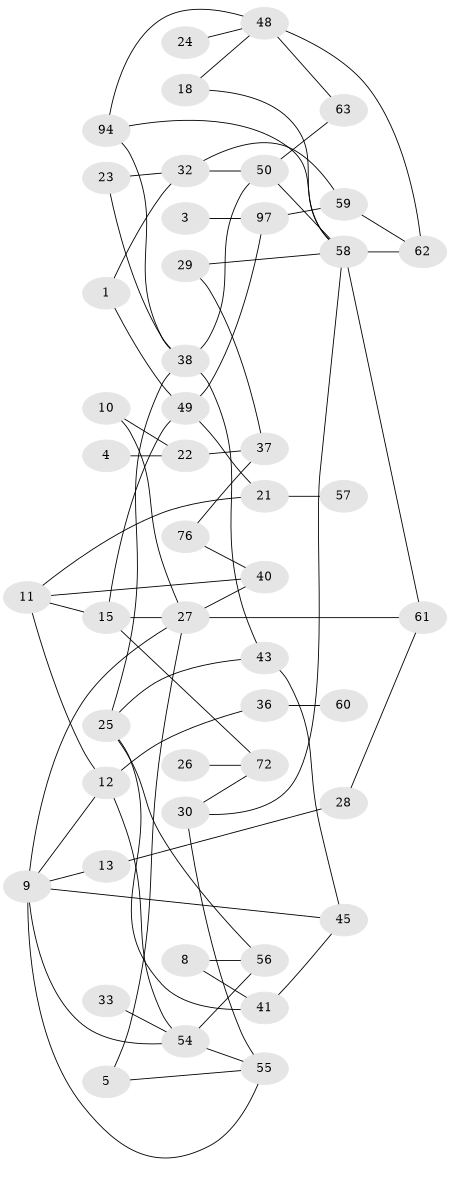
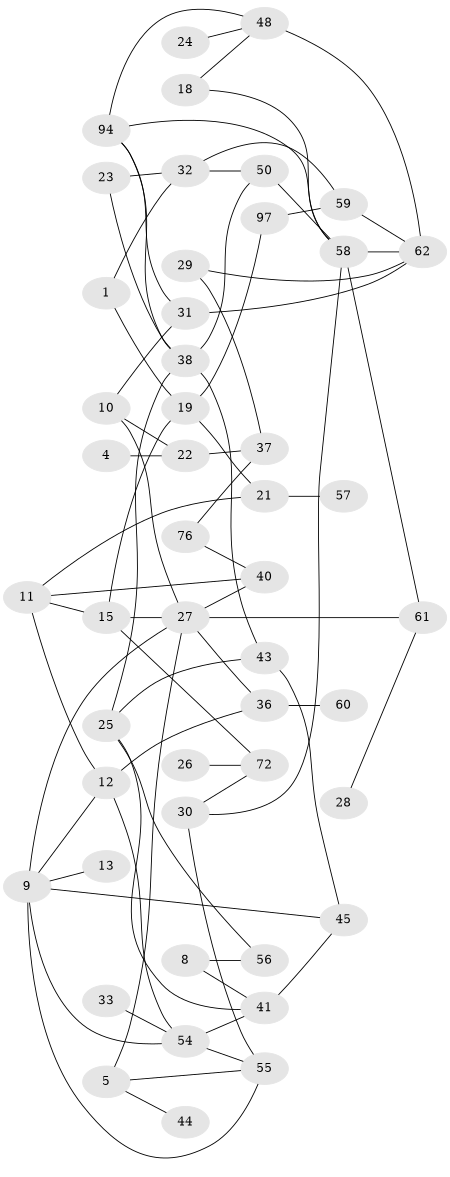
(344, 110) -> none
(186, 218) -> none
(265, 259) -> (307, 281)
none -> (186, 313)
(186, 408) -> (186, 408)
none -> (228, 667)
(225, 835) -> none
(224, 1002) -> (225, 1025)
none -> (186, 1122)
